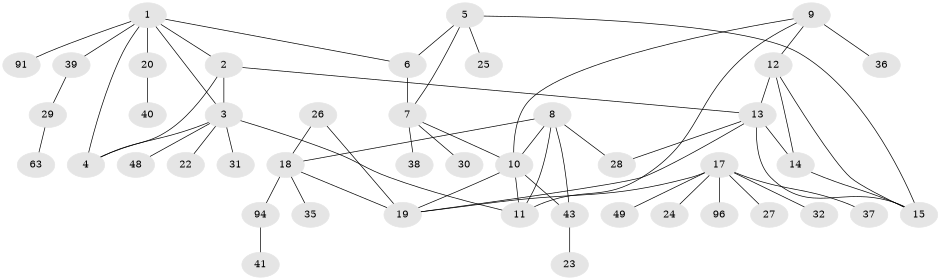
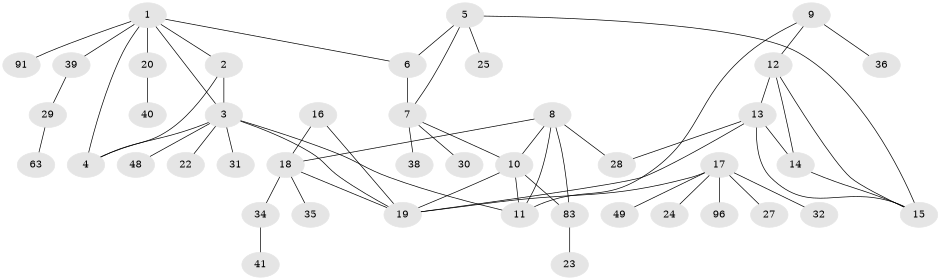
(630, 55) -> none
(491, 90) -> none
(318, 115) -> (318, 115)
none -> (311, 153)
(261, 215) -> (261, 215)
(570, 215) -> (570, 215)
(869, 215) -> none
